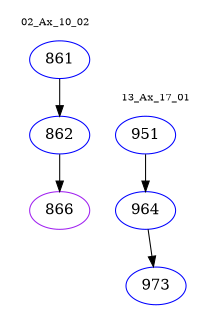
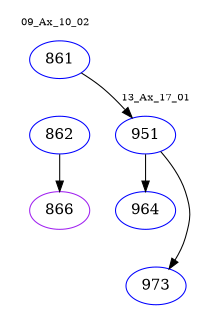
(56, 23) -> (56, 23)
(60, 92) -> (114, 98)
(150, 243) -> (189, 203)
